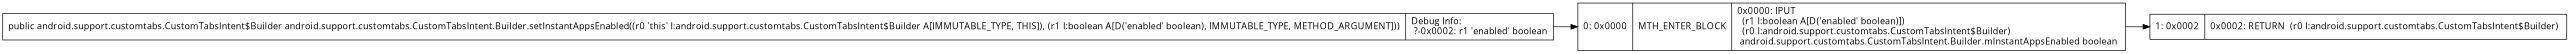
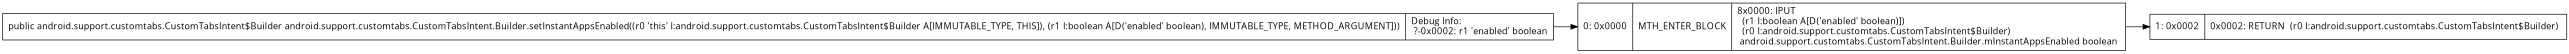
(1769, 11) -> (1769, 11)
